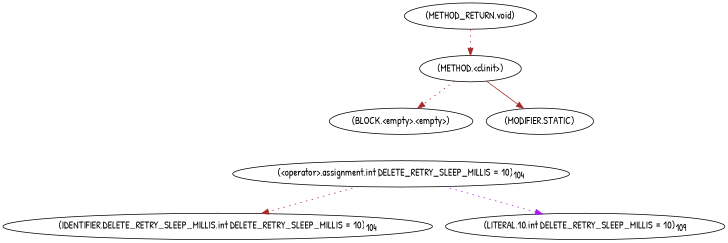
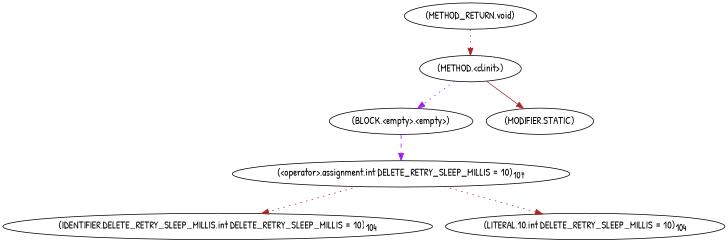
(439, 93) -> (439, 93)
none -> (401, 144)
(519, 173) -> (519, 173)
(490, 199) -> (490, 199)
(681, 225) -> (681, 225)
